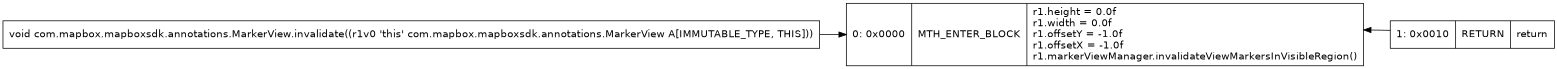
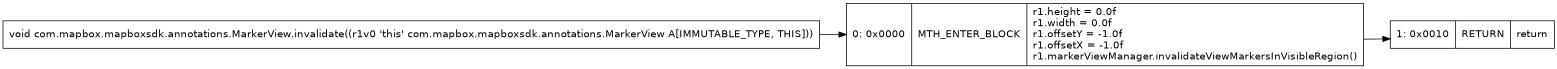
(1381, 30) -> (1373, 39)
